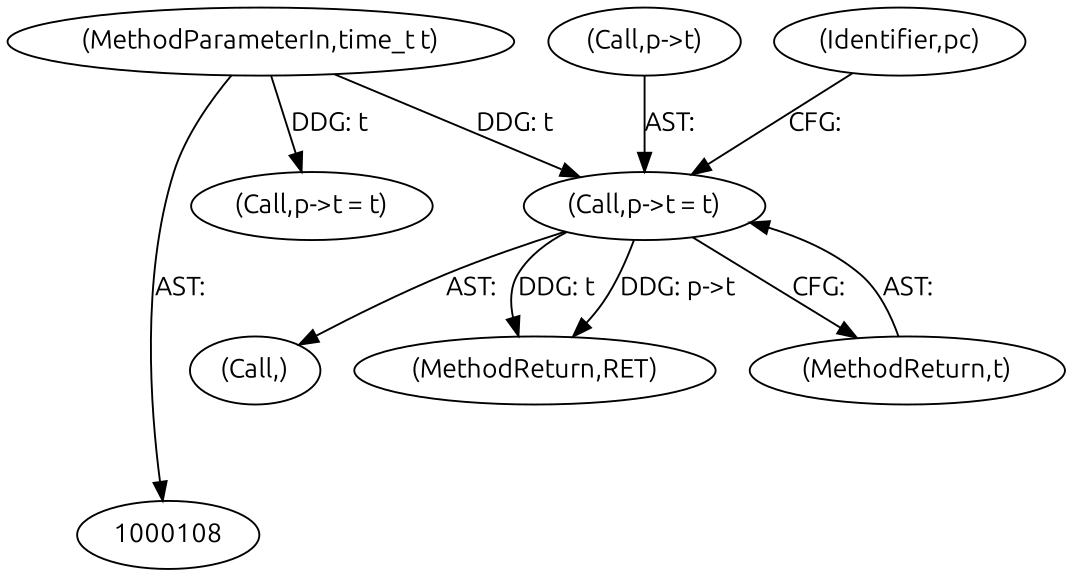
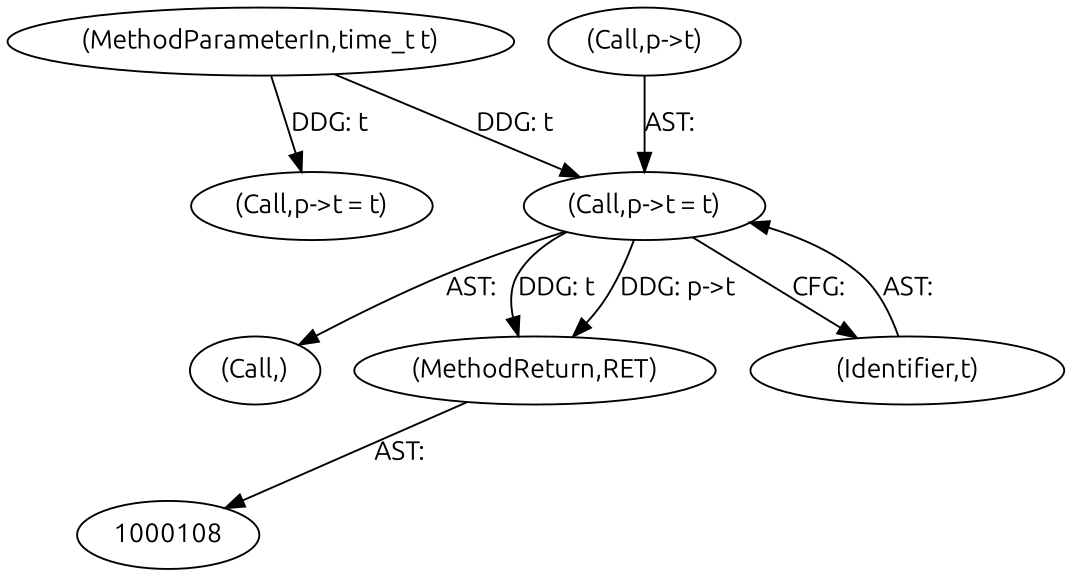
(900, 42) -> none
(155, 270) -> (355, 451)
(907, 370) -> (907, 370)
